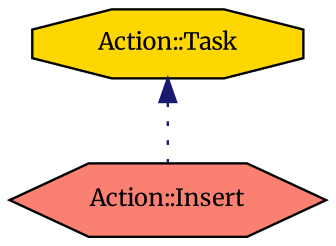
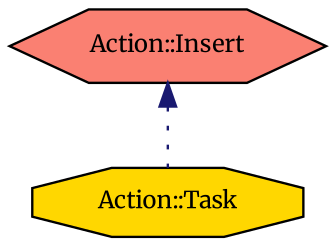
(168, 132) -> (168, 137)
